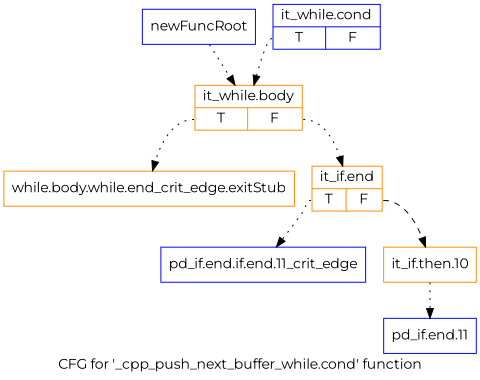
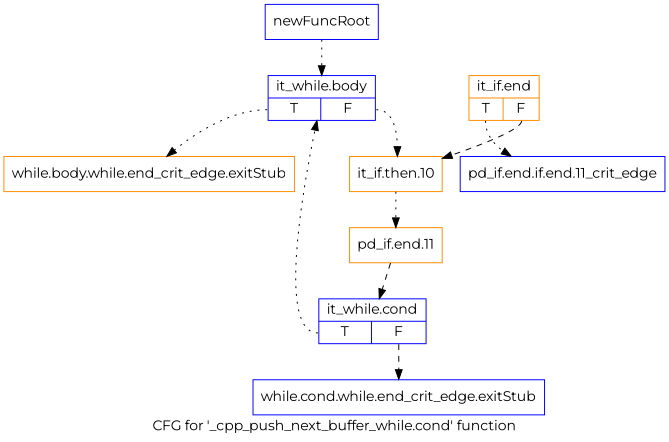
(249, 108) -> (322, 98)
(327, 132) -> (393, 123)
none -> (386, 276)
(430, 336) -> (396, 245)
none -> (399, 397)
